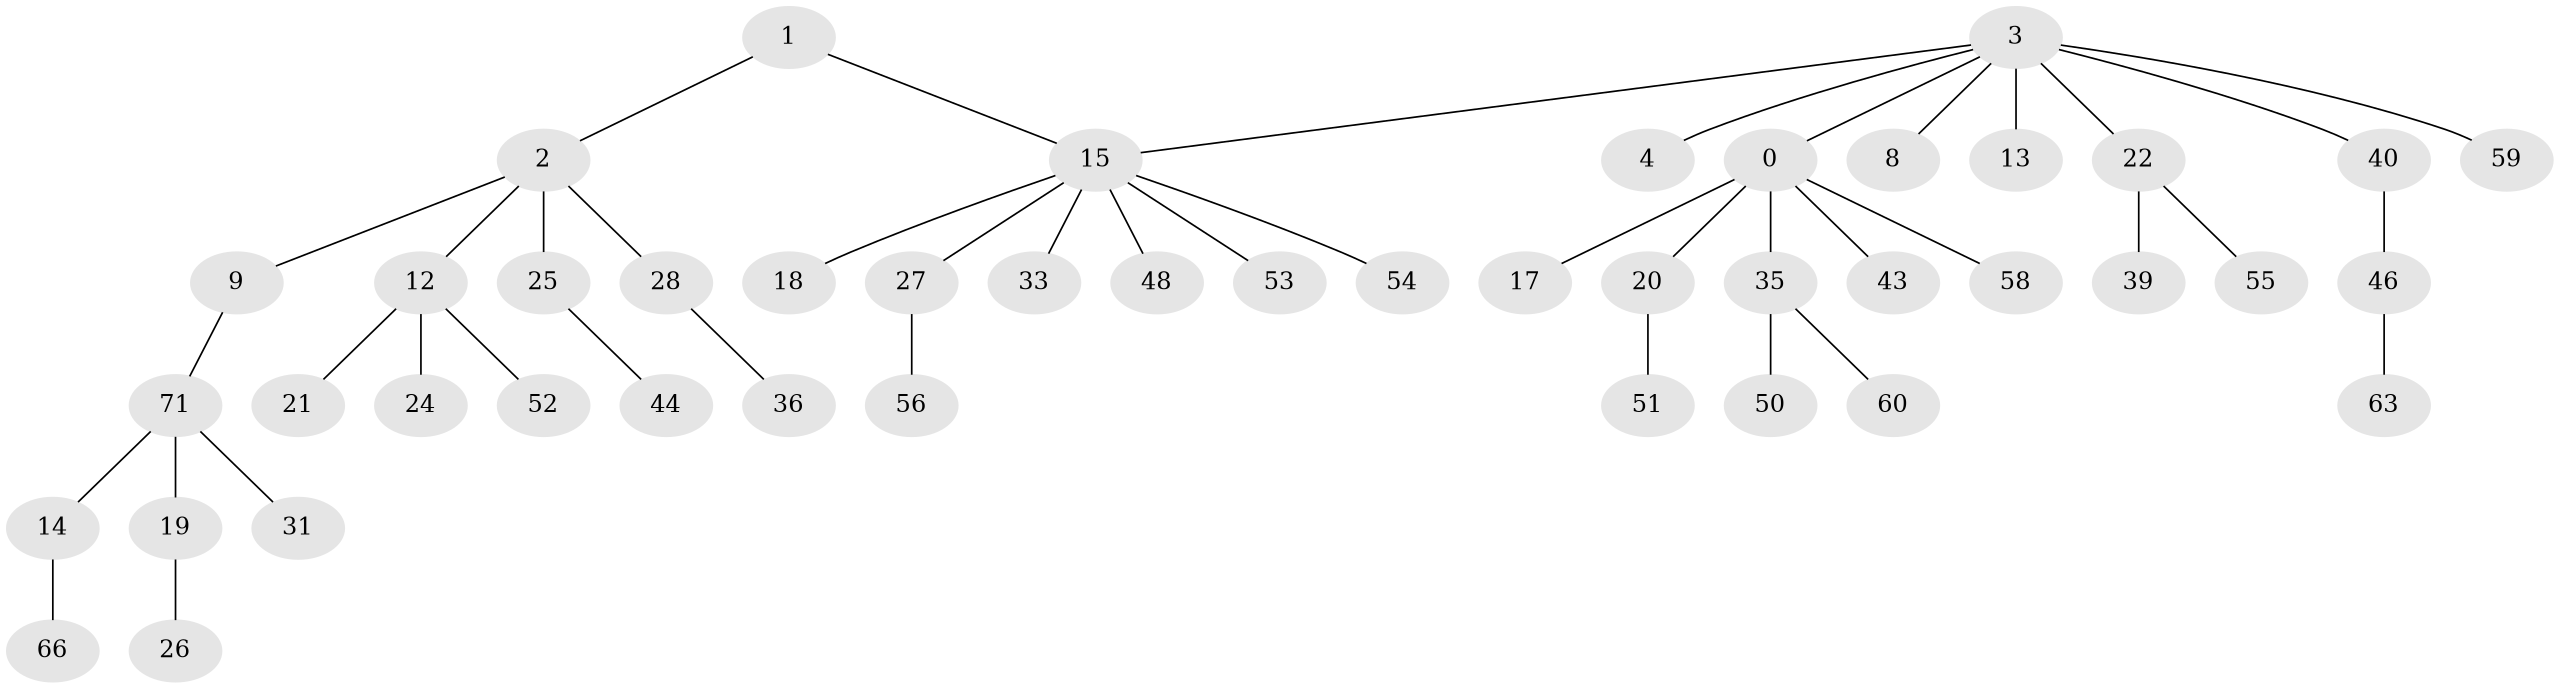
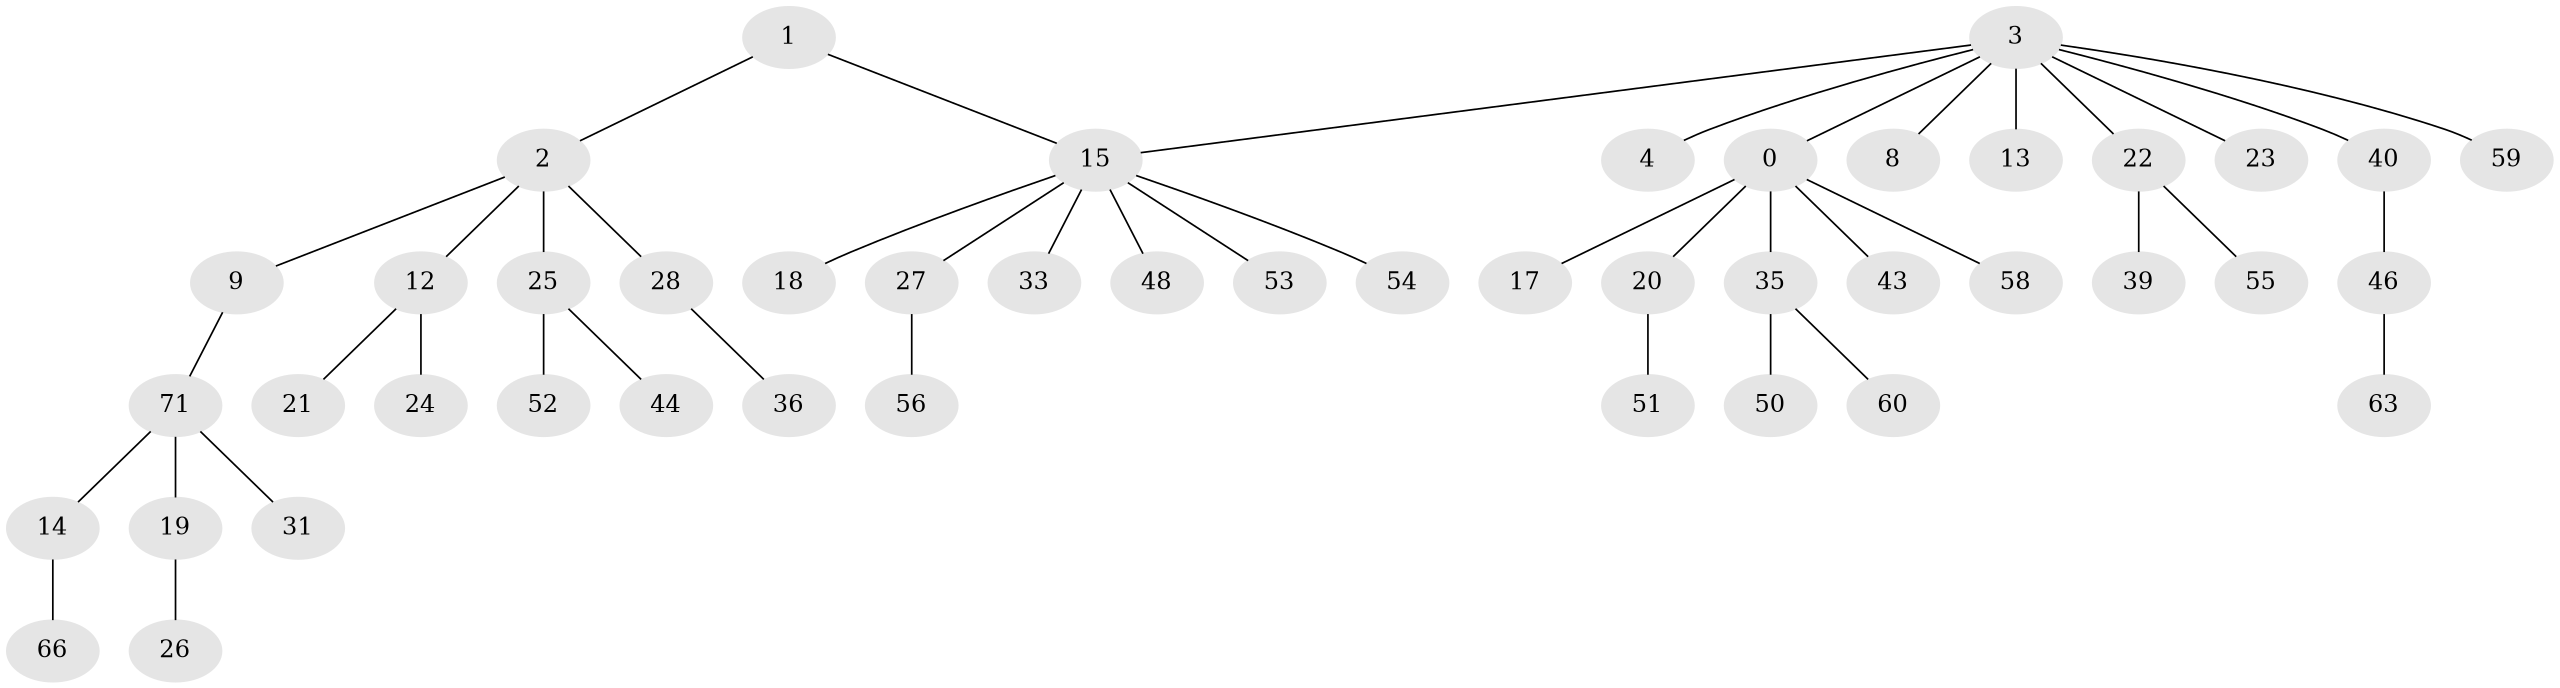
none -> (2261, 160)
(482, 344) -> (544, 344)
